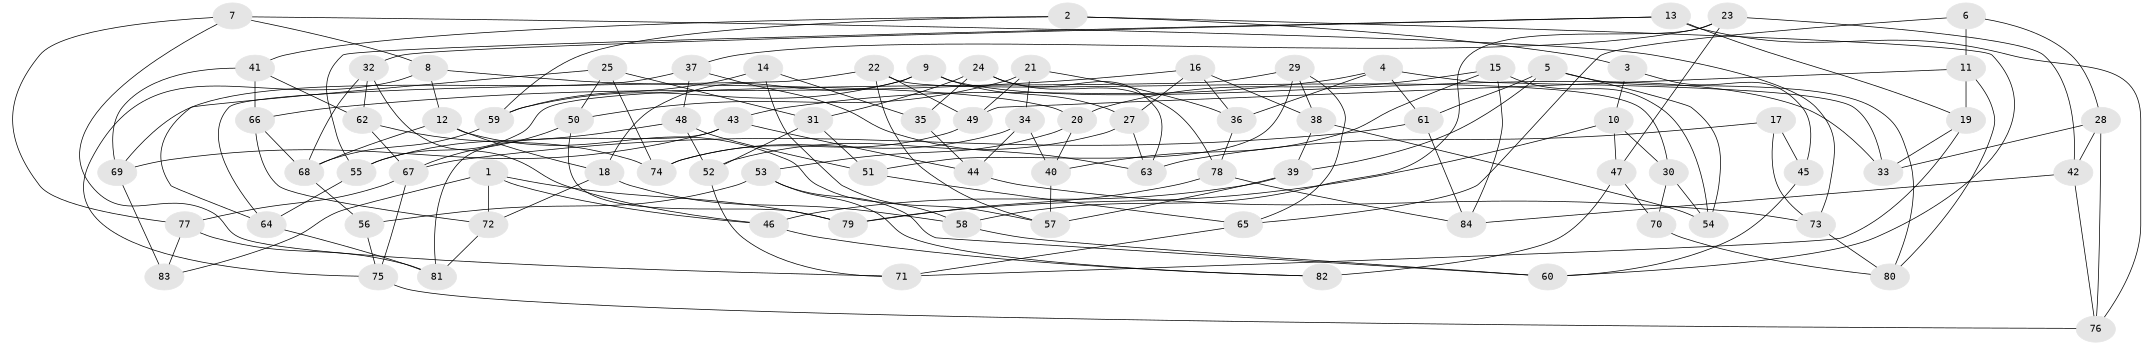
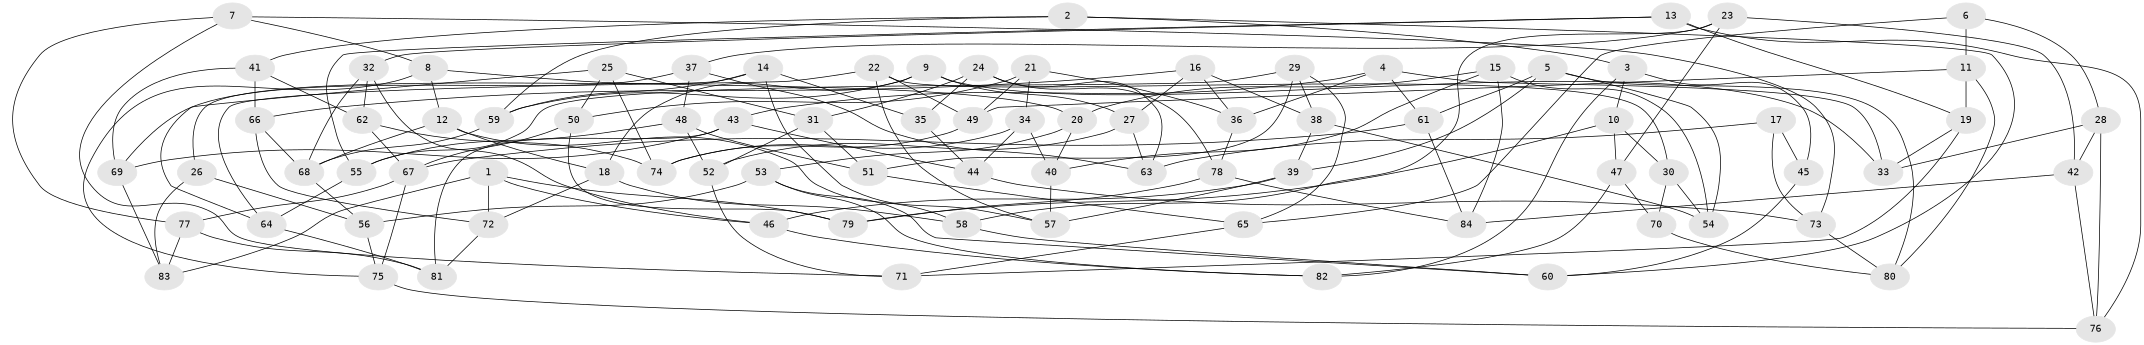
none -> (197, 173)
none -> (1504, 229)
